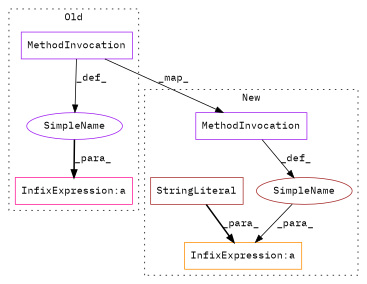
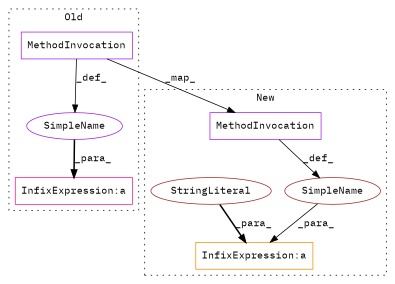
(197, 191) -> (211, 191)
